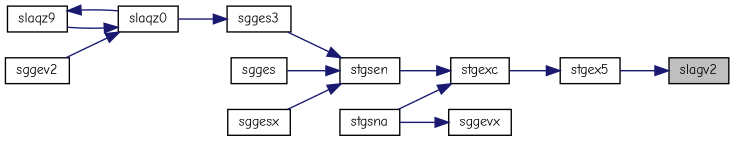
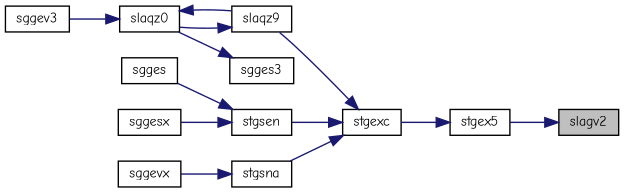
(308, 42) -> none
none -> (315, 65)
(37, 71) -> (37, 19)
(417, 122) -> (199, 174)
